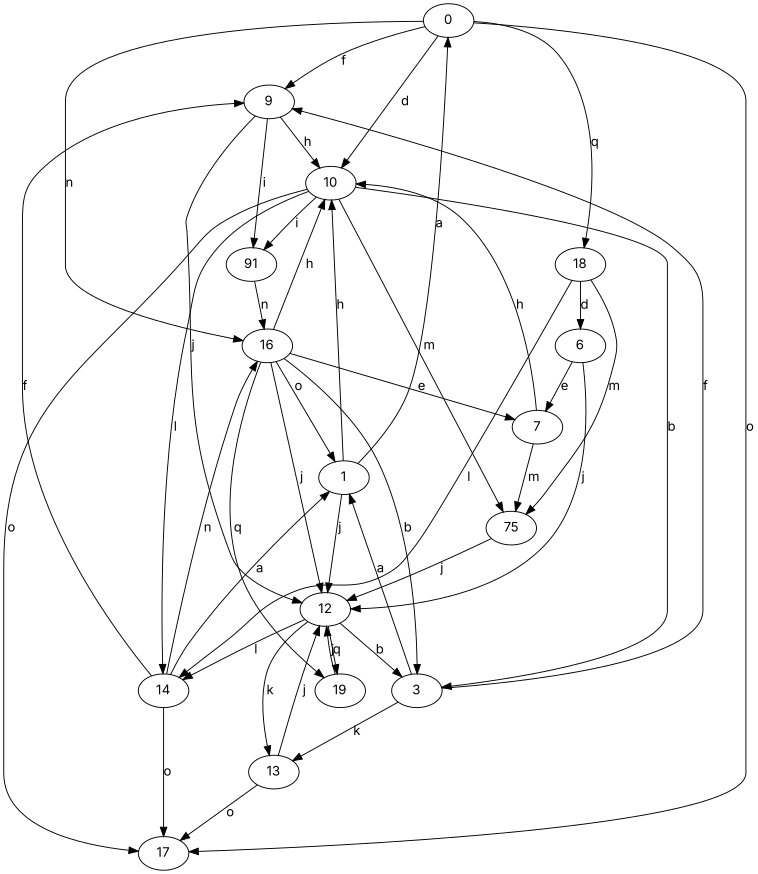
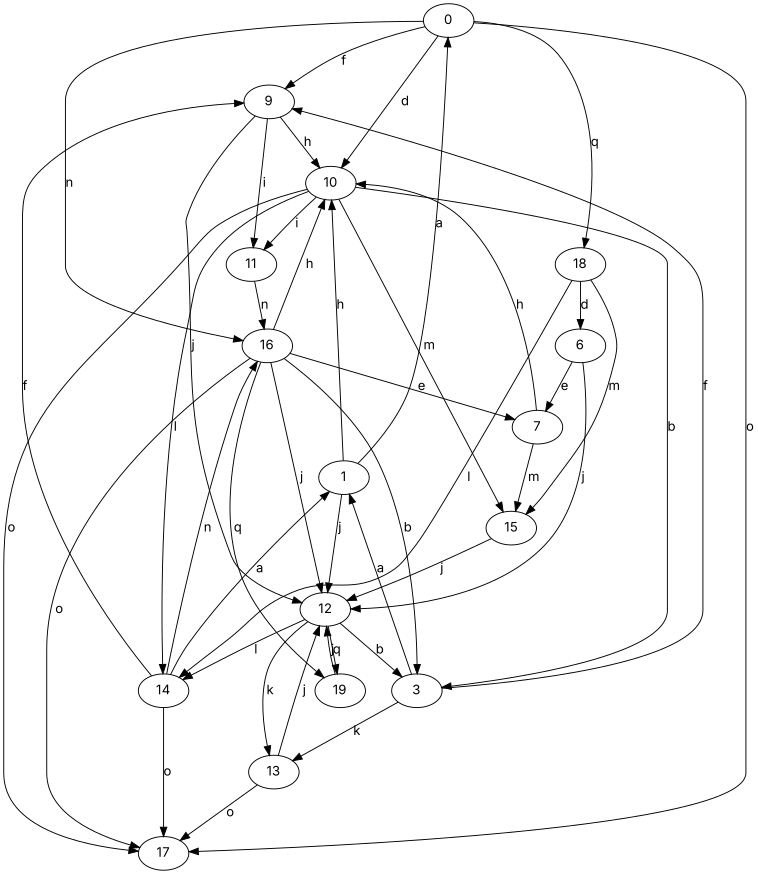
(251, 265) -> (251, 265)
(303, 407) -> (57, 588)
(511, 528) -> (511, 528)
